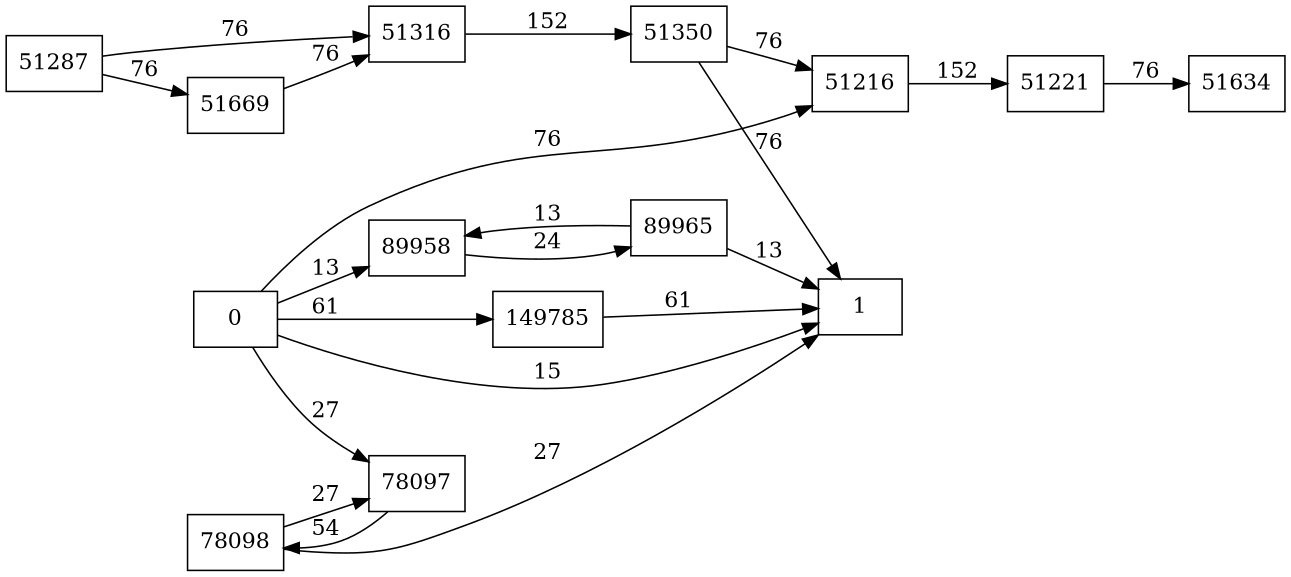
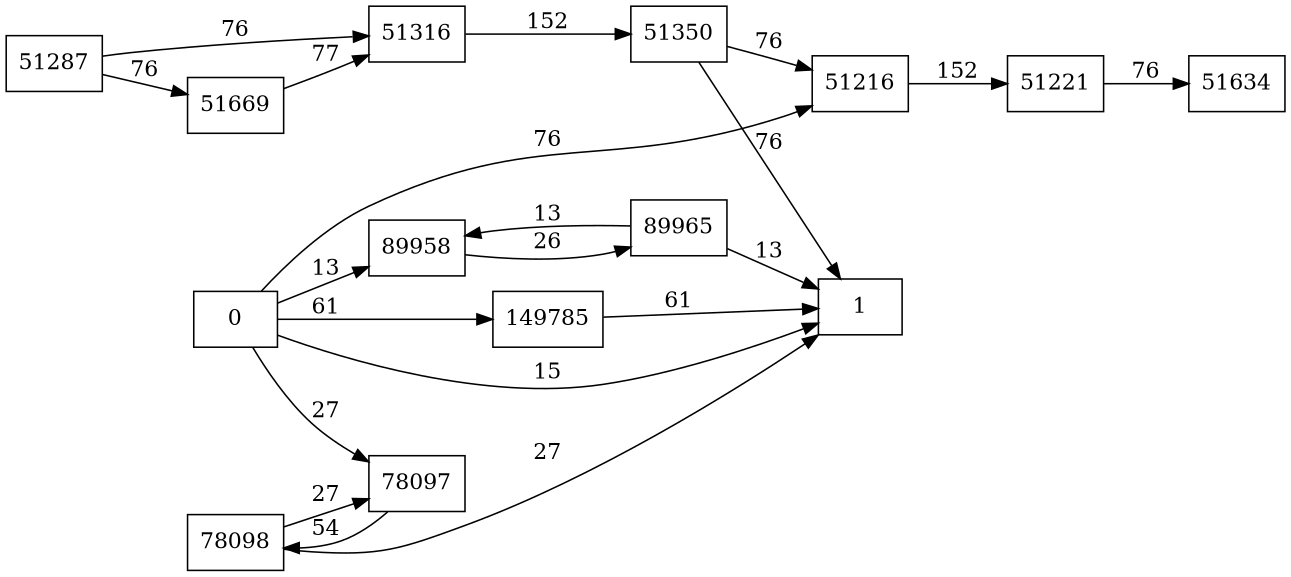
(326, 55) -> (326, 55)
(548, 243) -> (548, 243)
